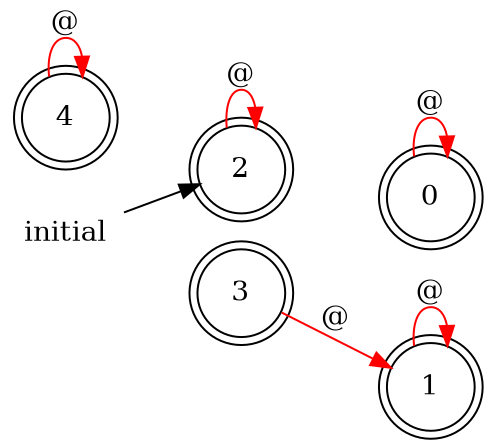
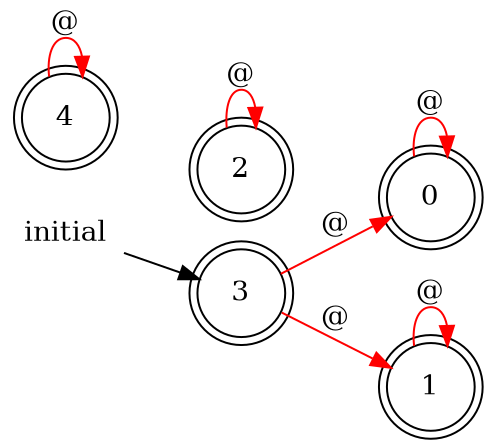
(152, 202) -> (152, 263)
none -> (327, 250)
